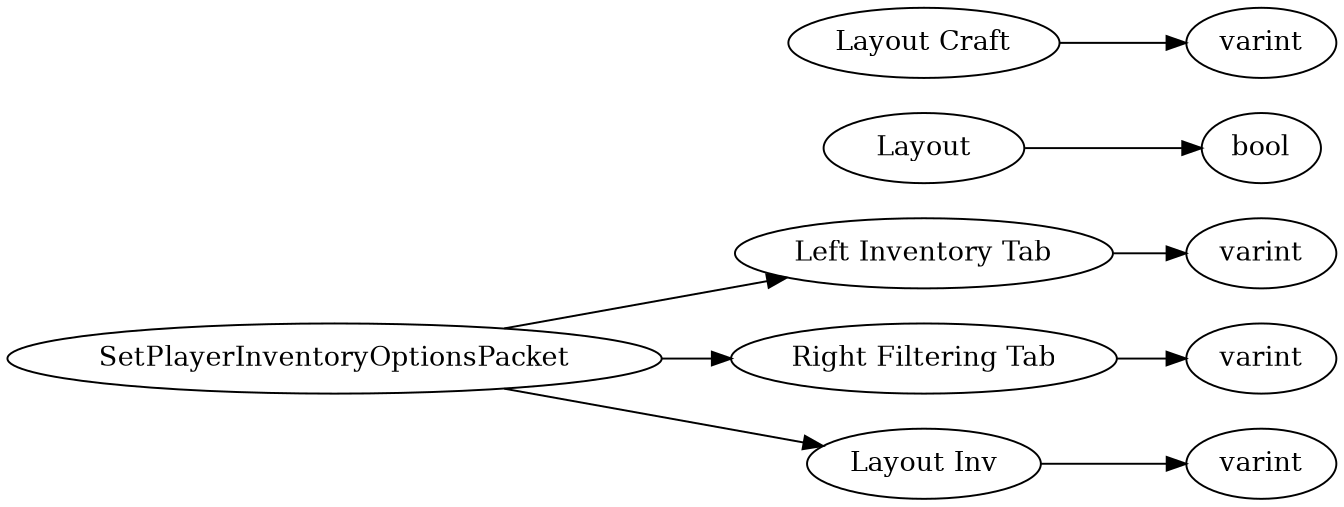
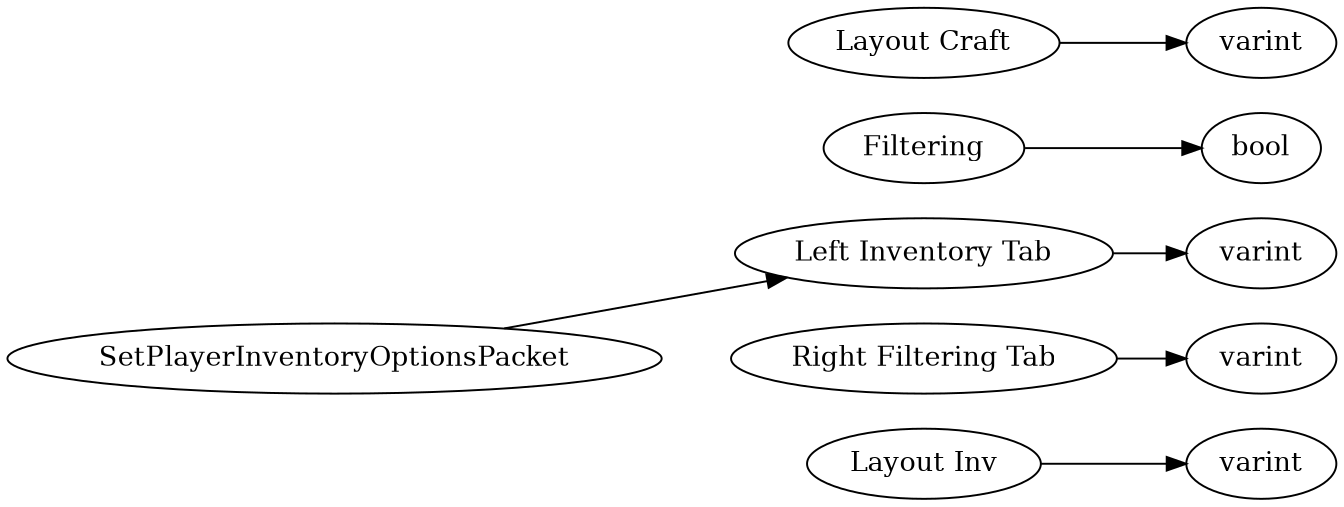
(924, 148) -> (924, 148)
(687, 359) -> none
(654, 416) -> none
